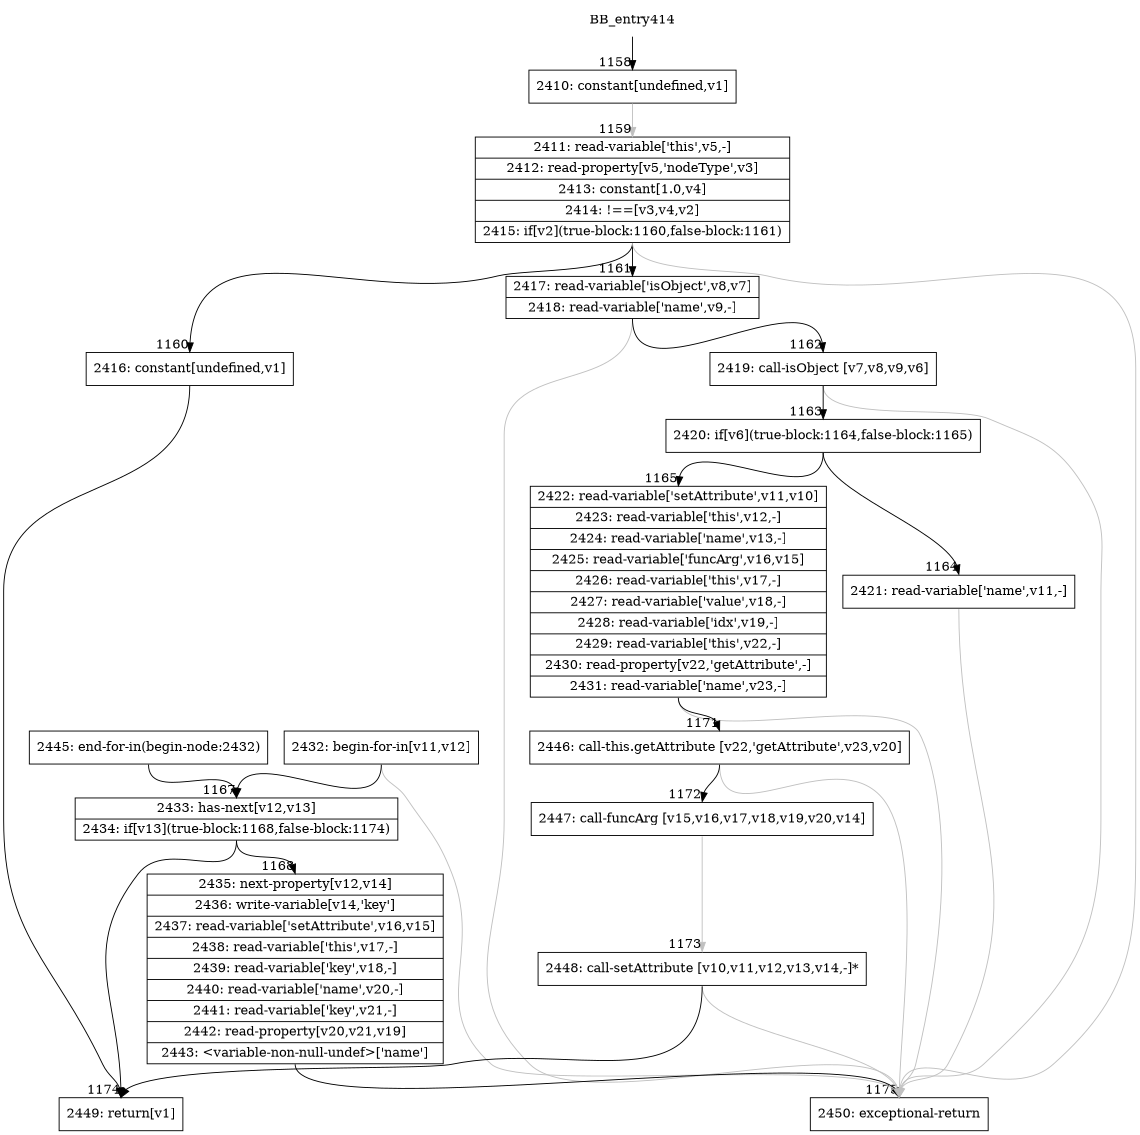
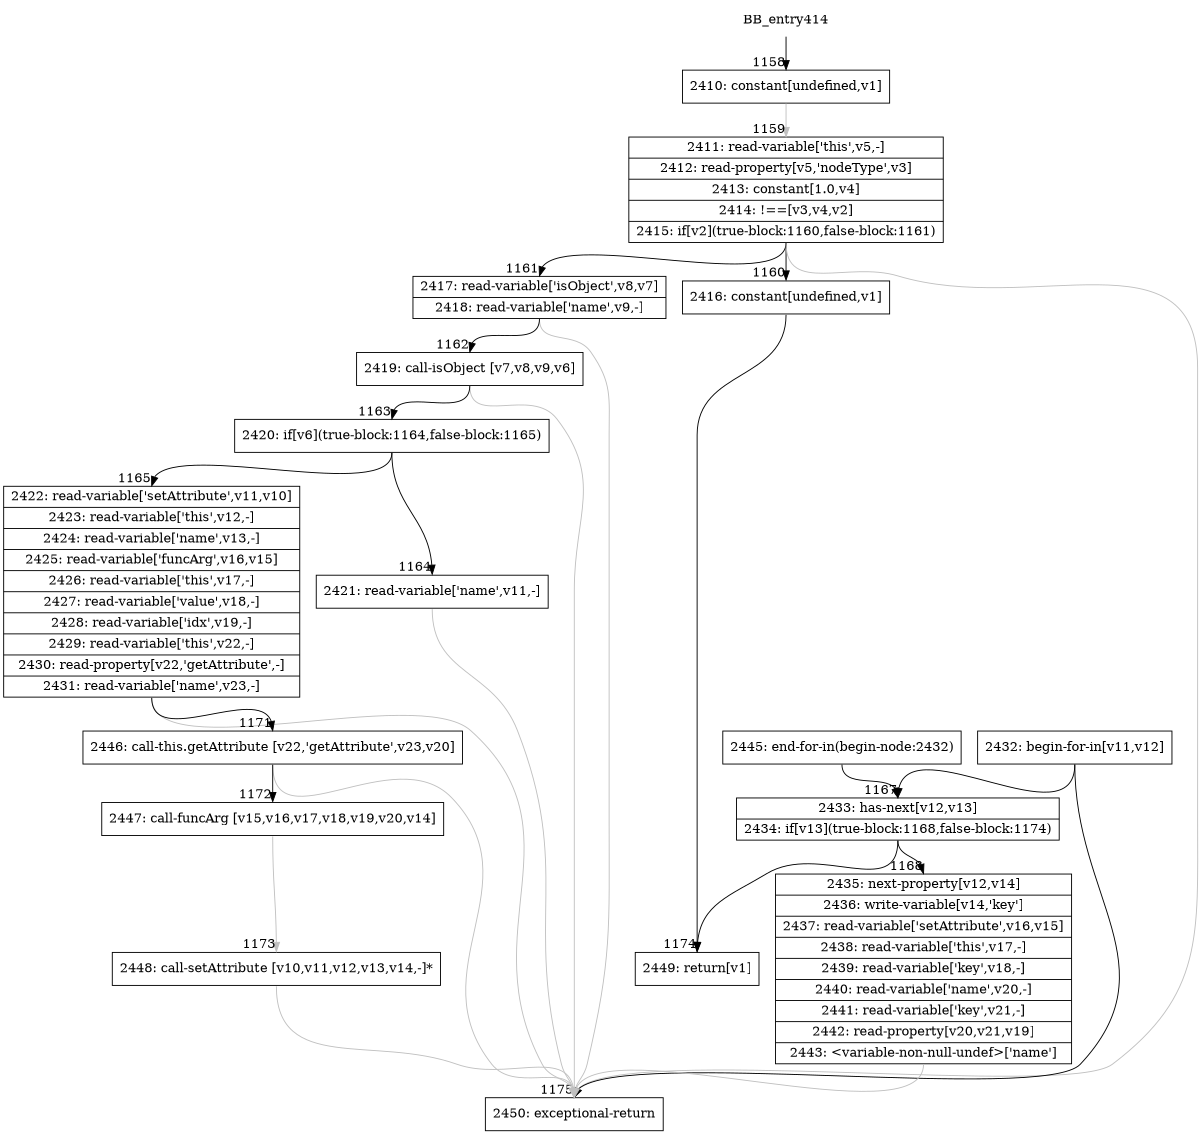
(435, 1066) -> none
(526, 1073) -> (1085, 1058)
(548, 1083) -> (753, 1081)
